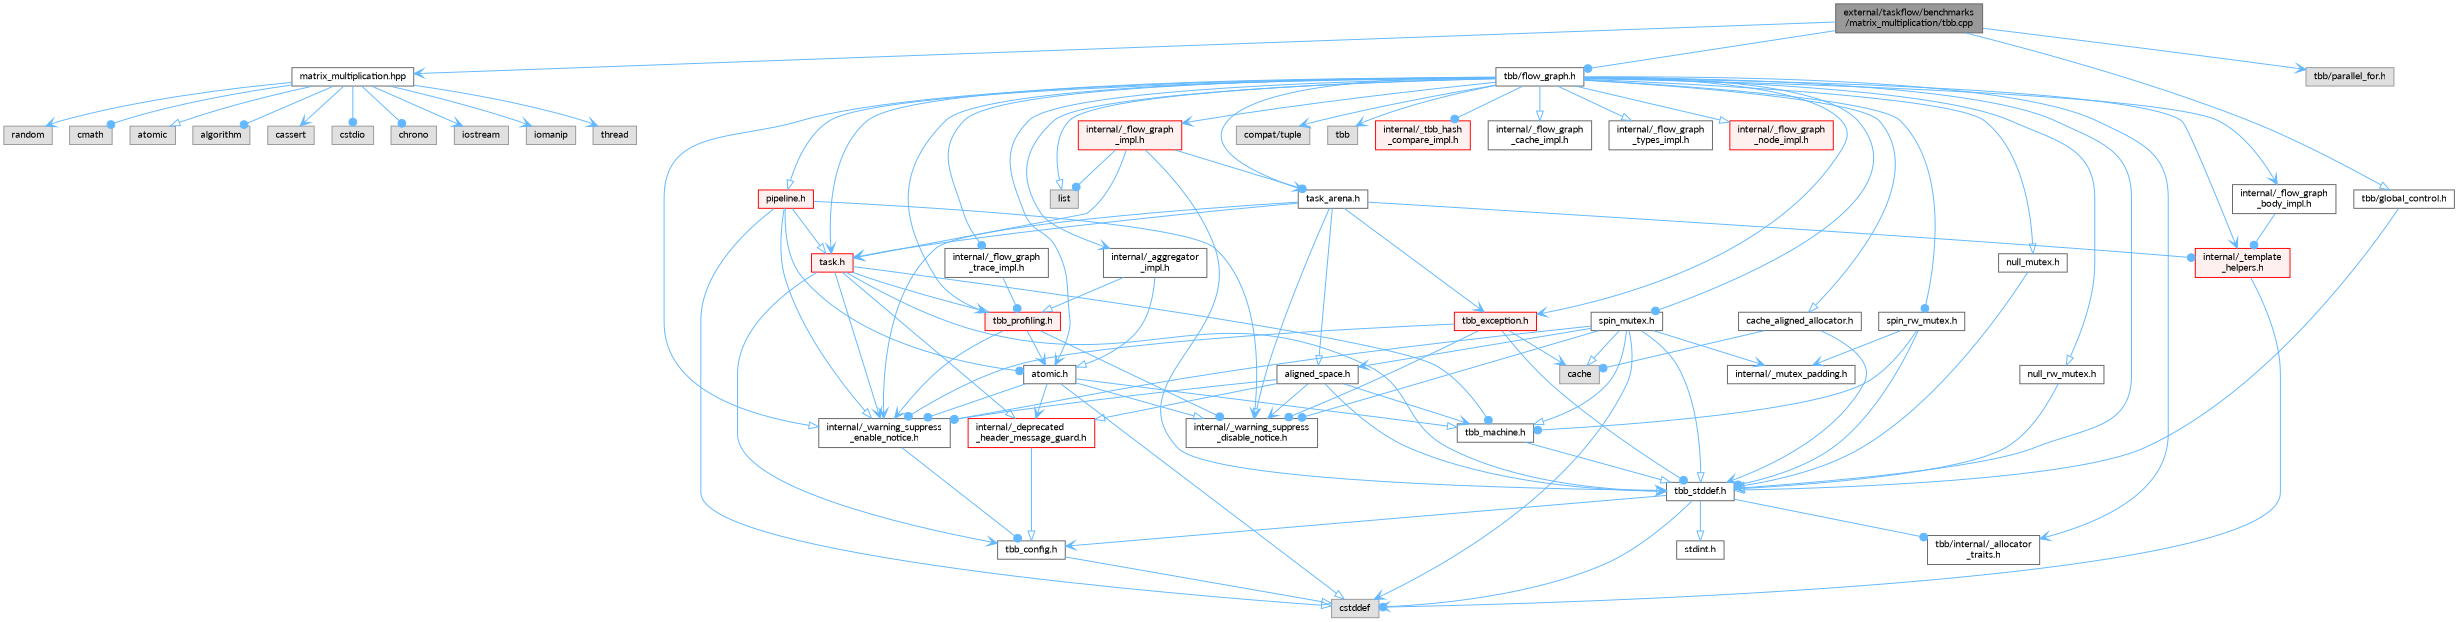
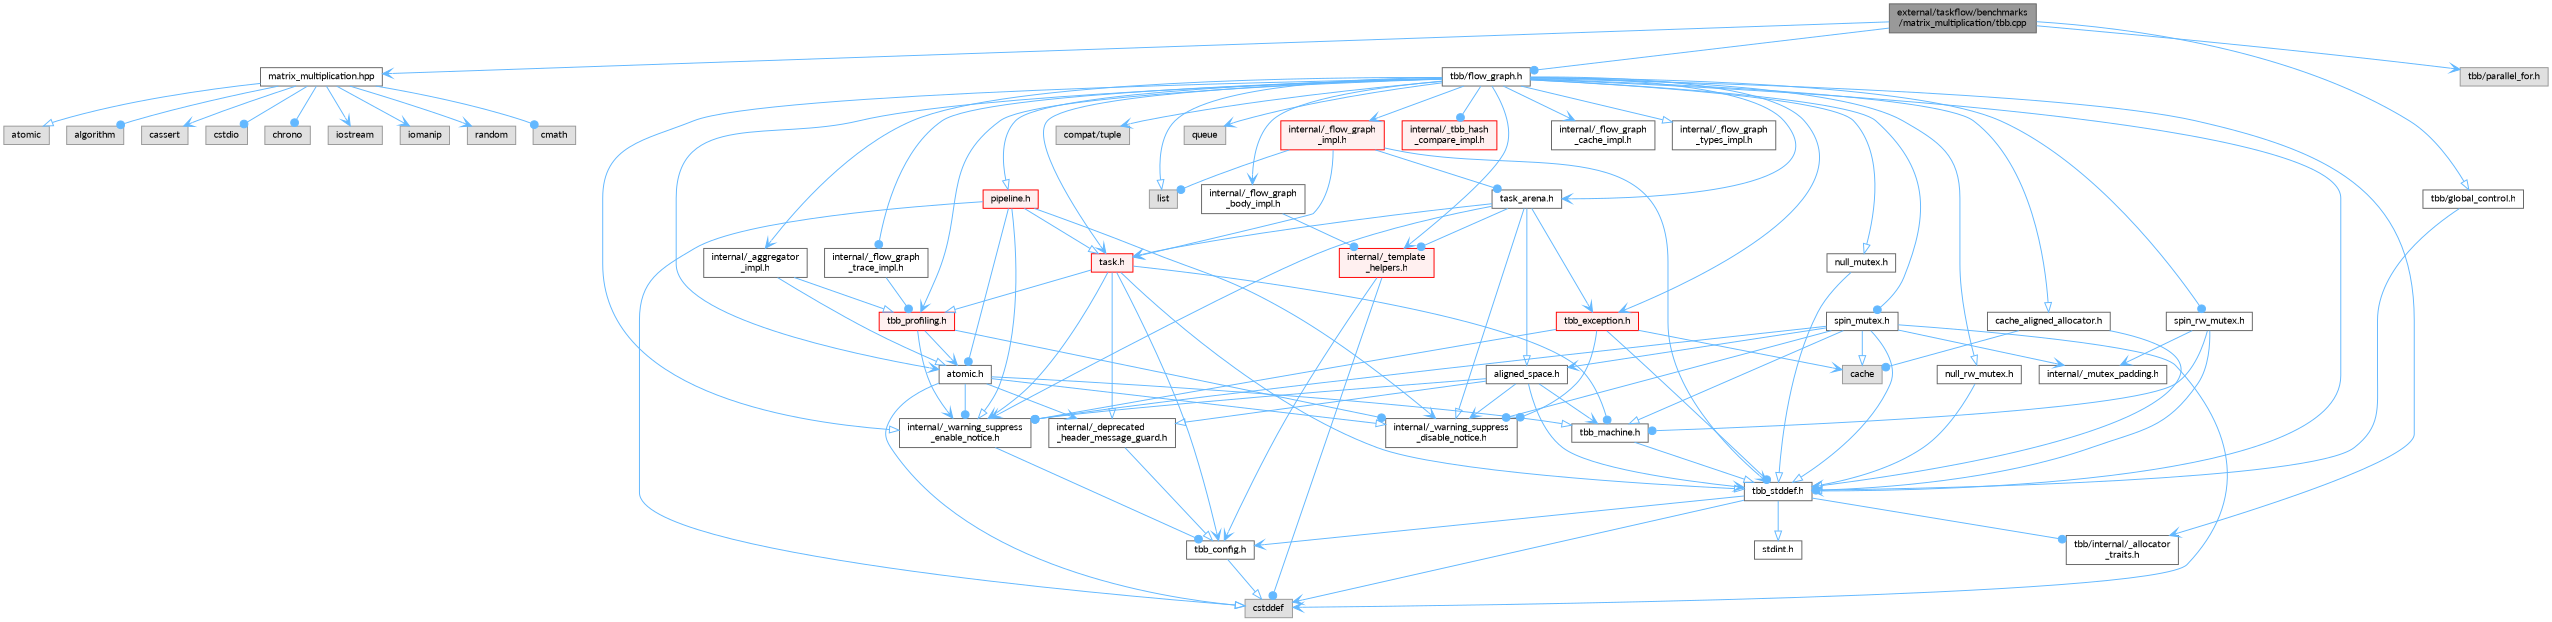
(1540, 99) -> (1535, 101)
(615, 135) -> none
(1343, 135) -> (1205, 135)
(1782, 135) -> none
none -> (1285, 420)
(1031, 433) -> (1112, 433)
